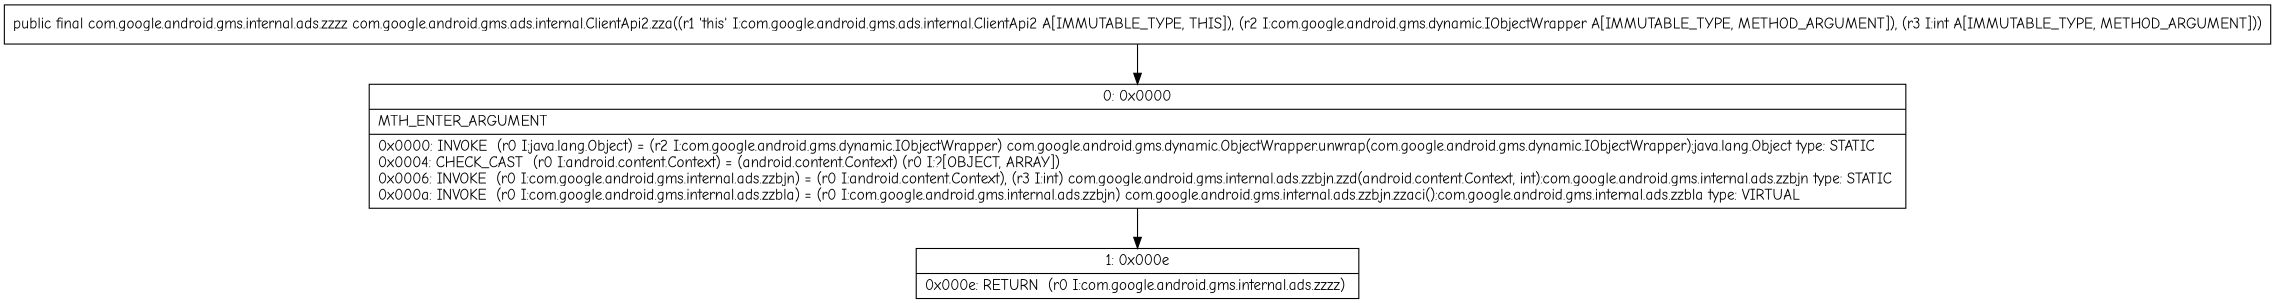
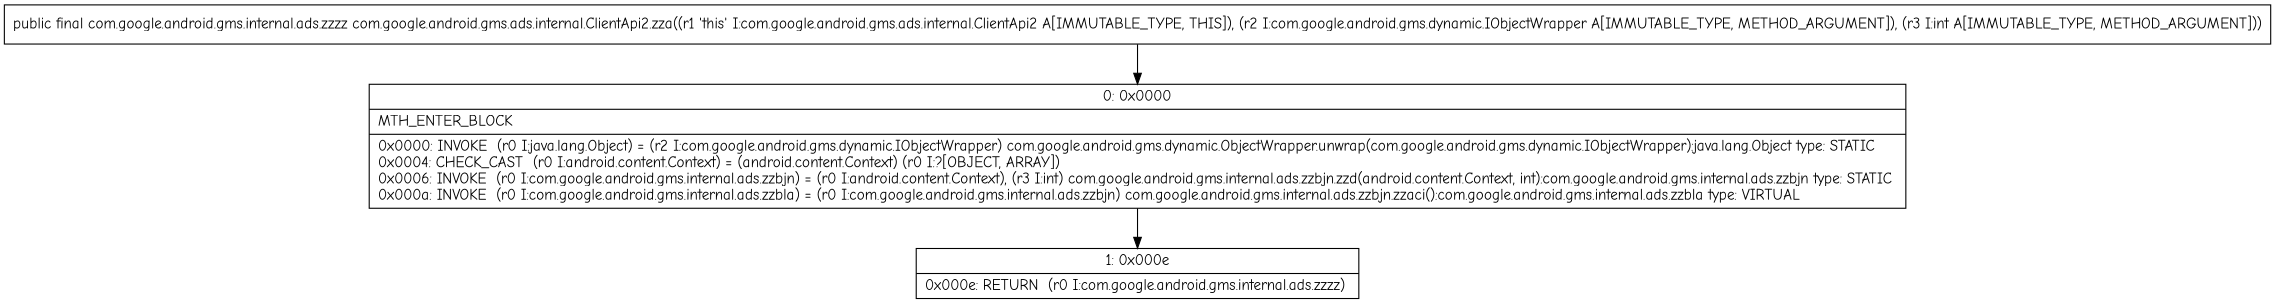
(463, 121) -> (445, 121)
